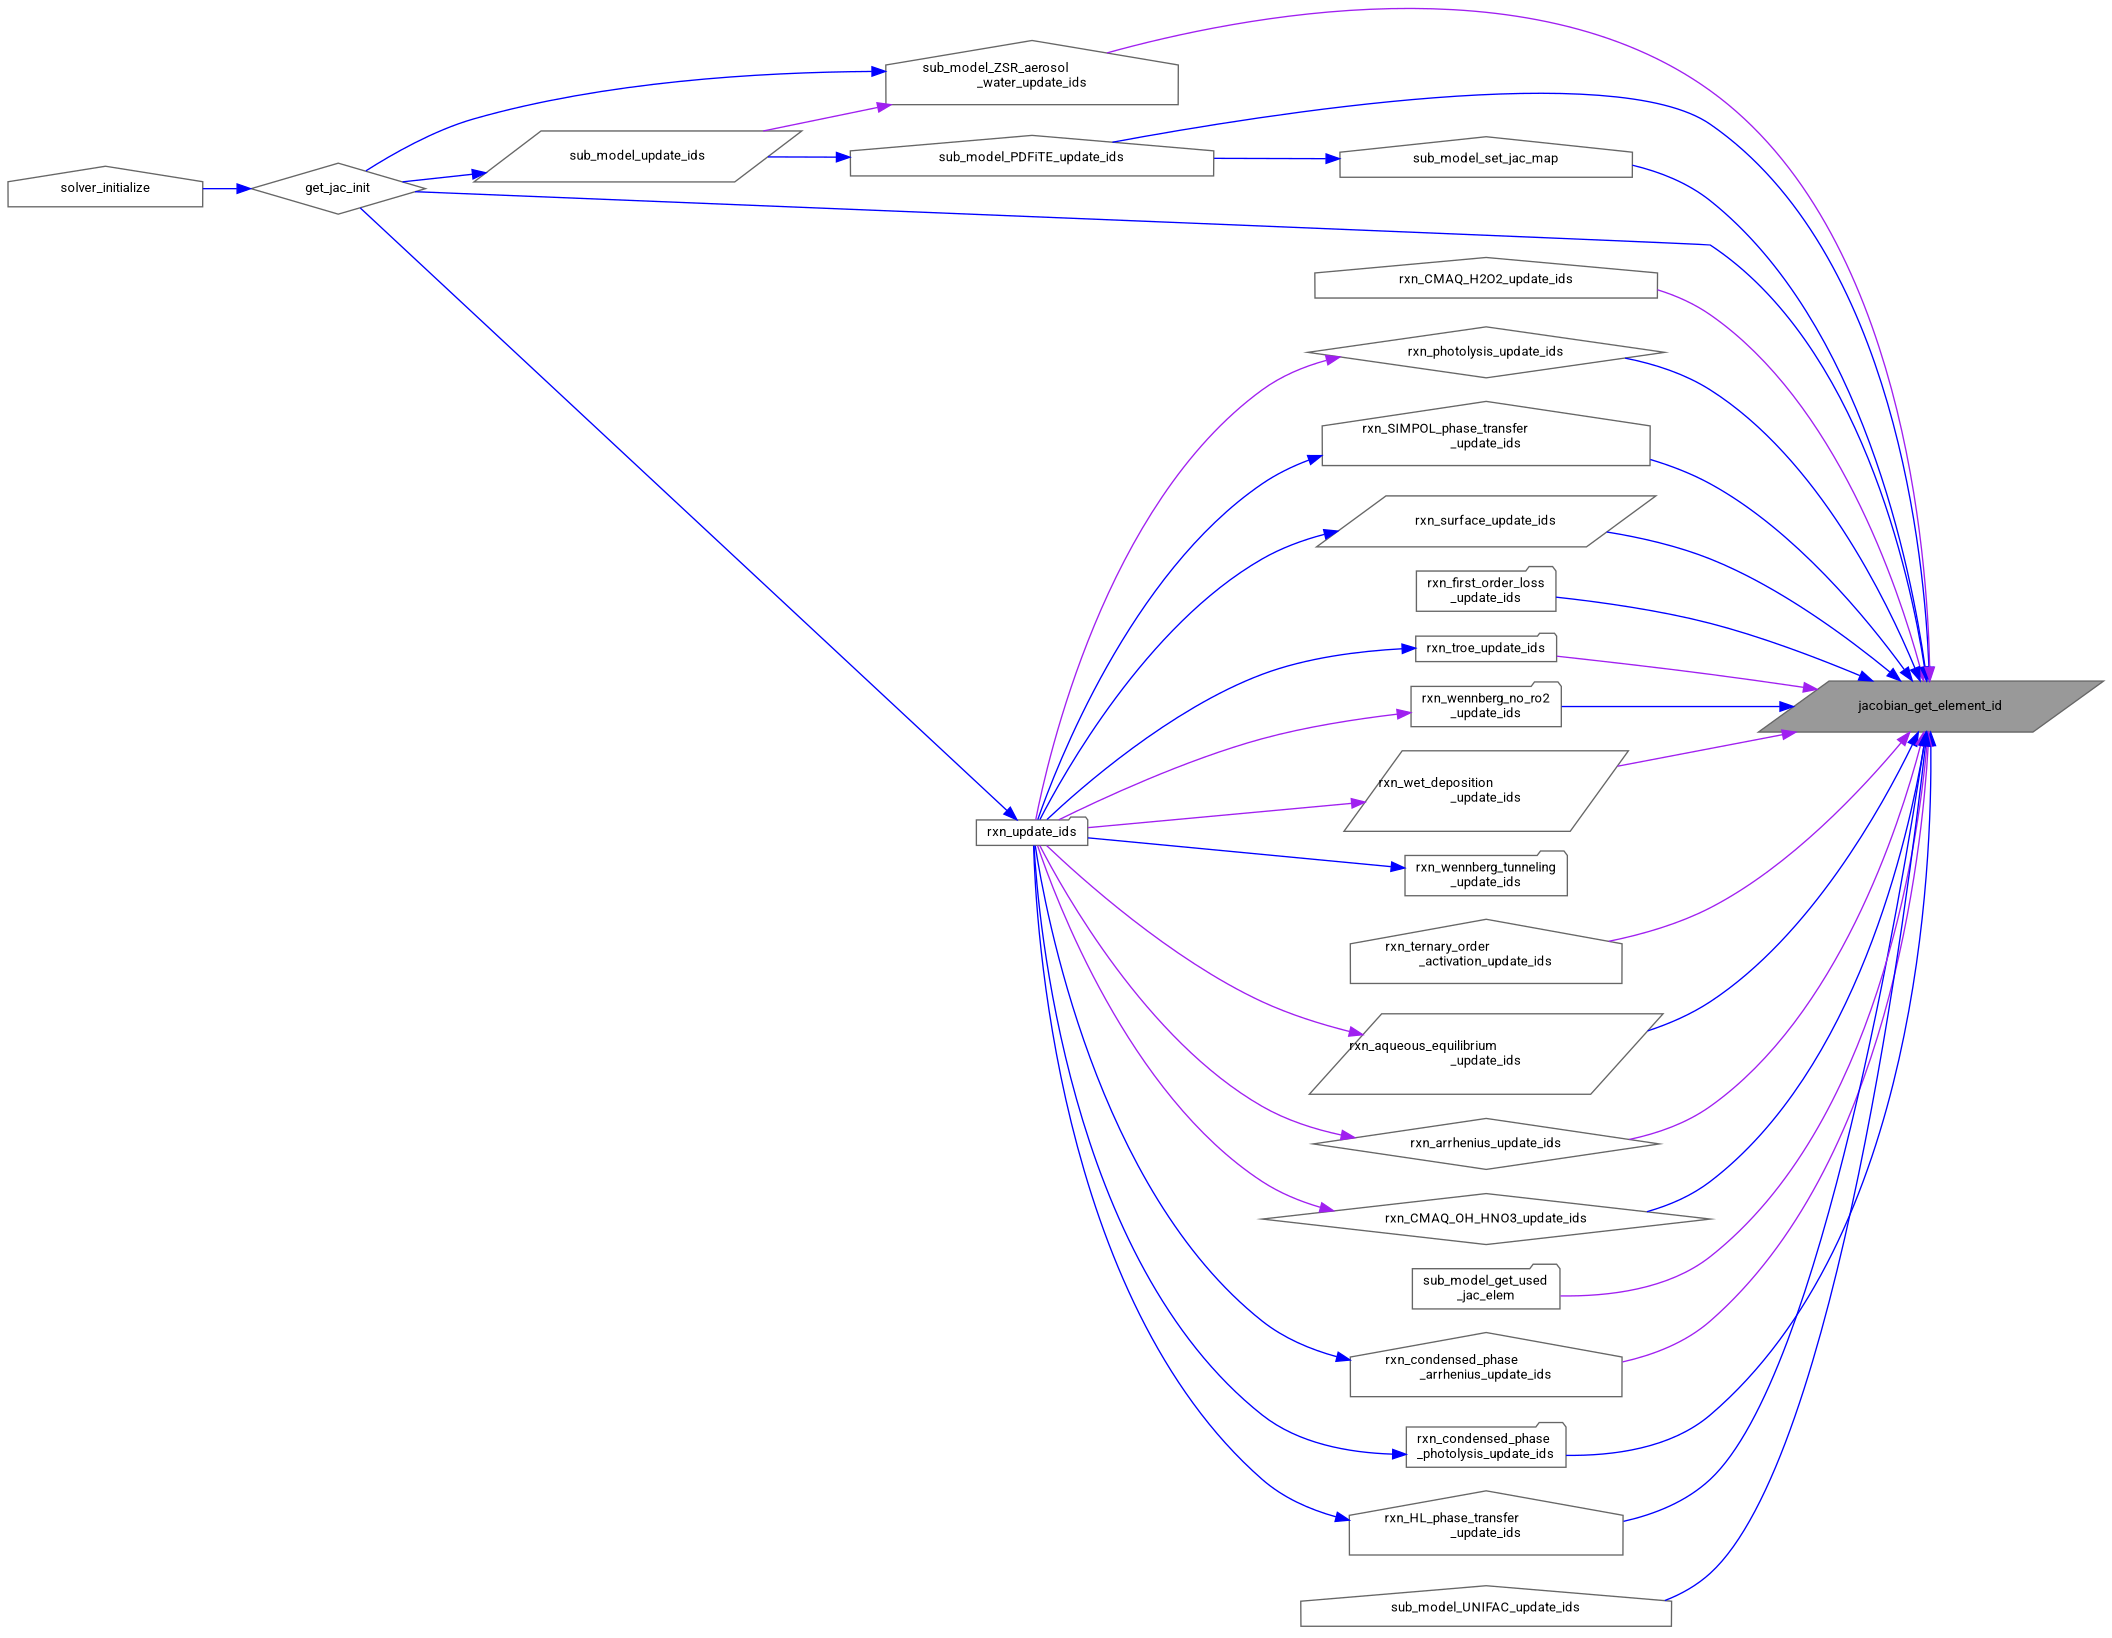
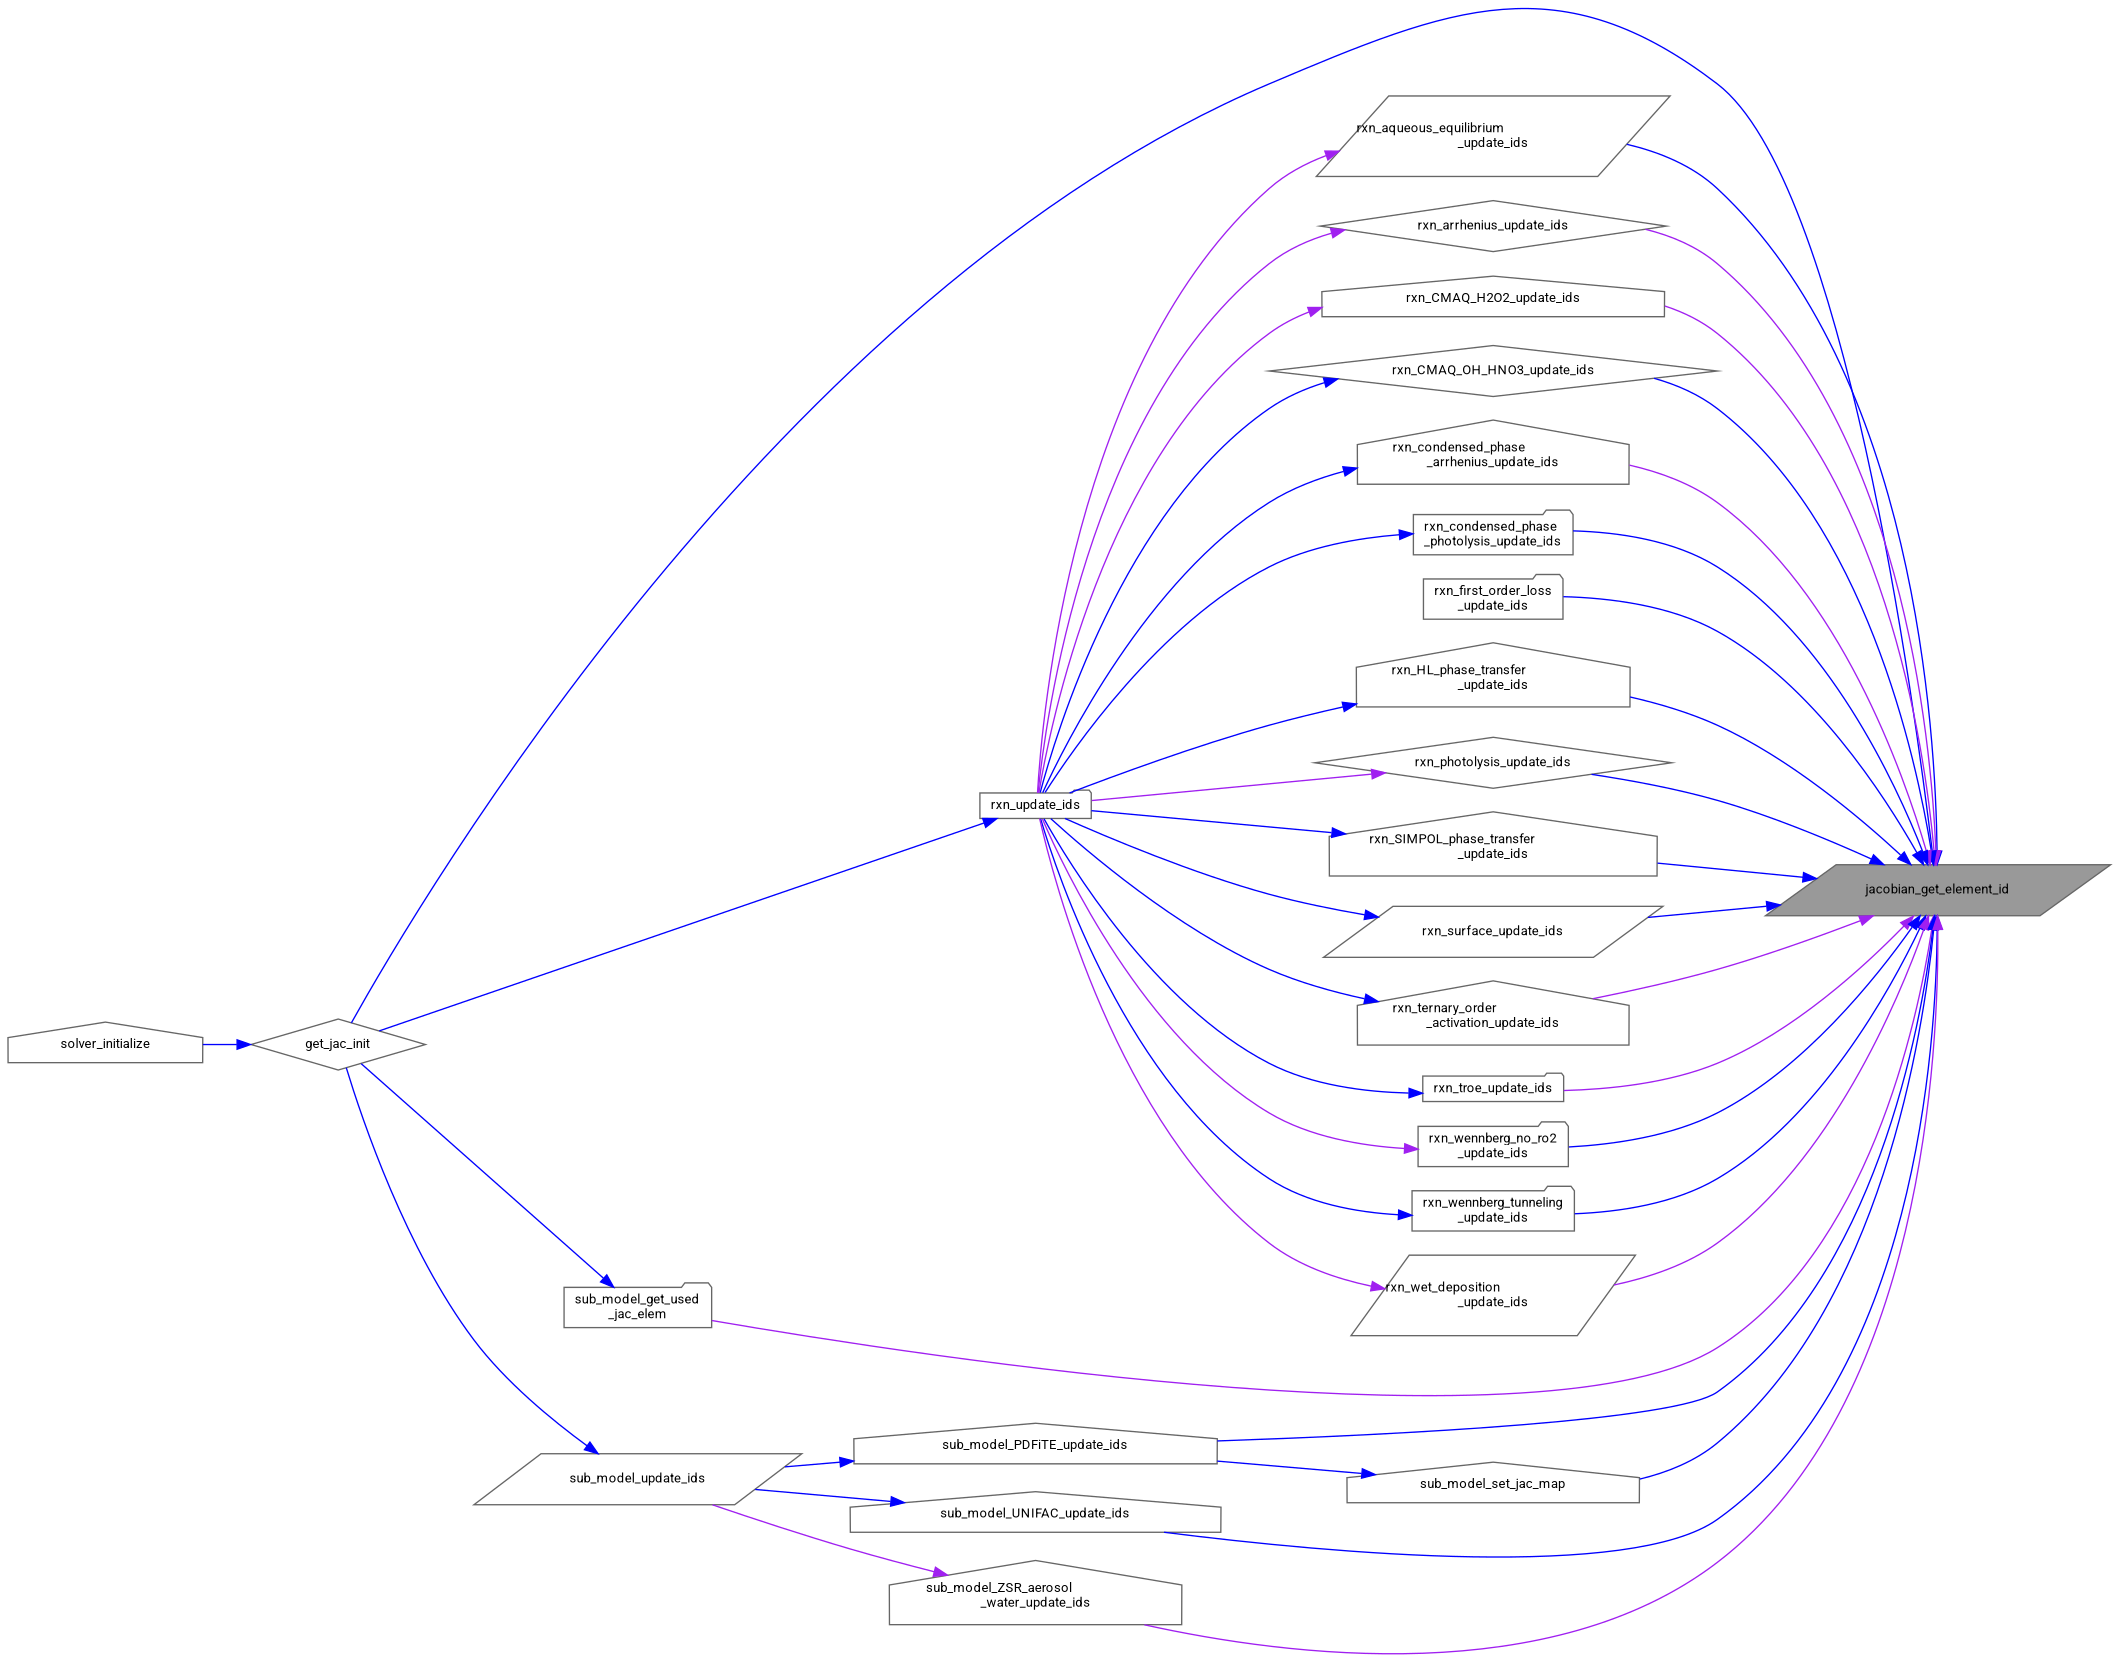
(612, 90) -> (482, 1171)
none -> (1124, 521)
none -> (1196, 930)
(1142, 1058) -> (1139, 555)
none -> (1787, 1124)
none -> (823, 1495)
